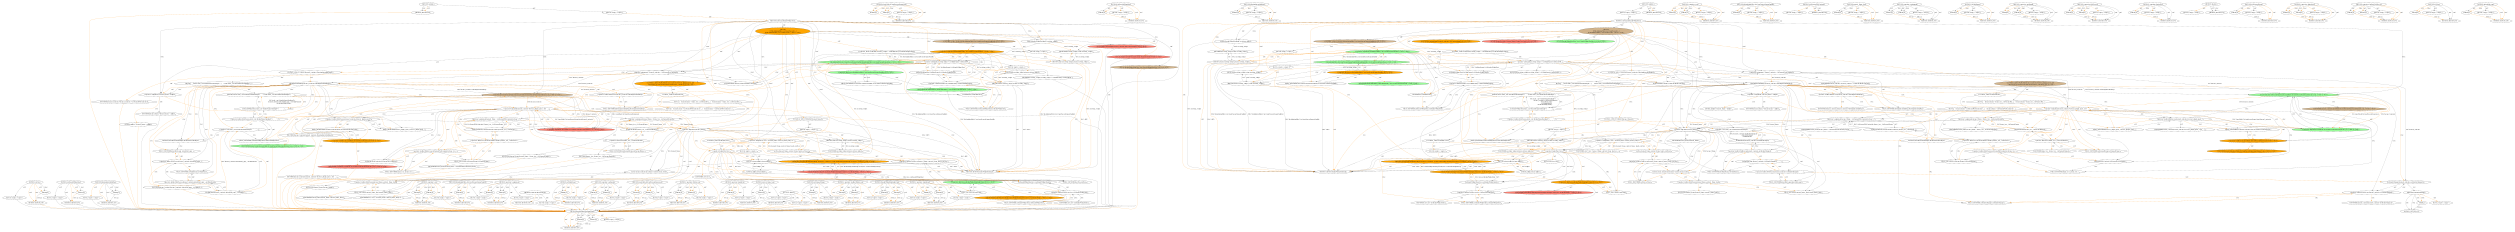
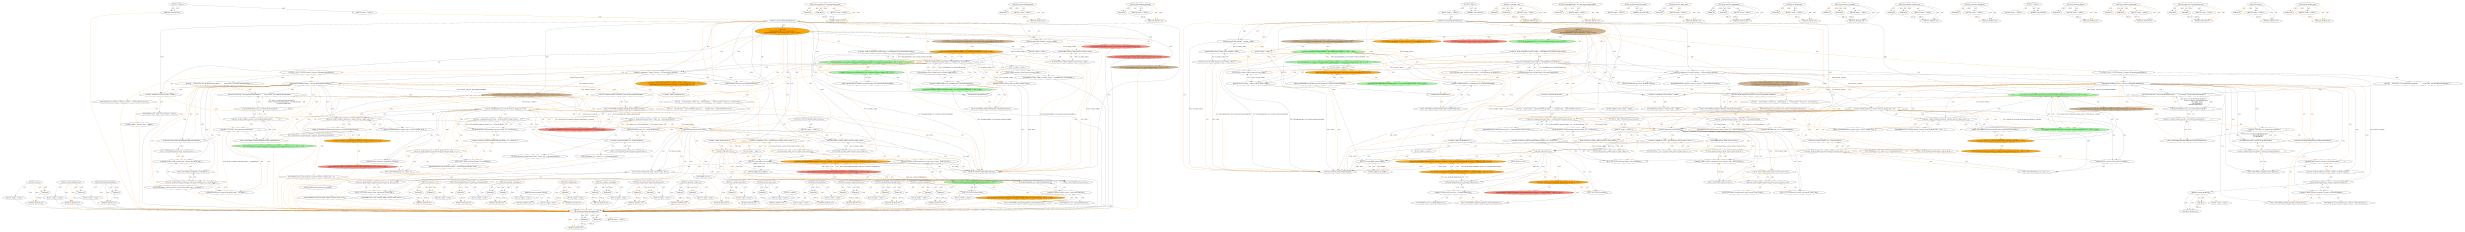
(1786, 182) -> none
